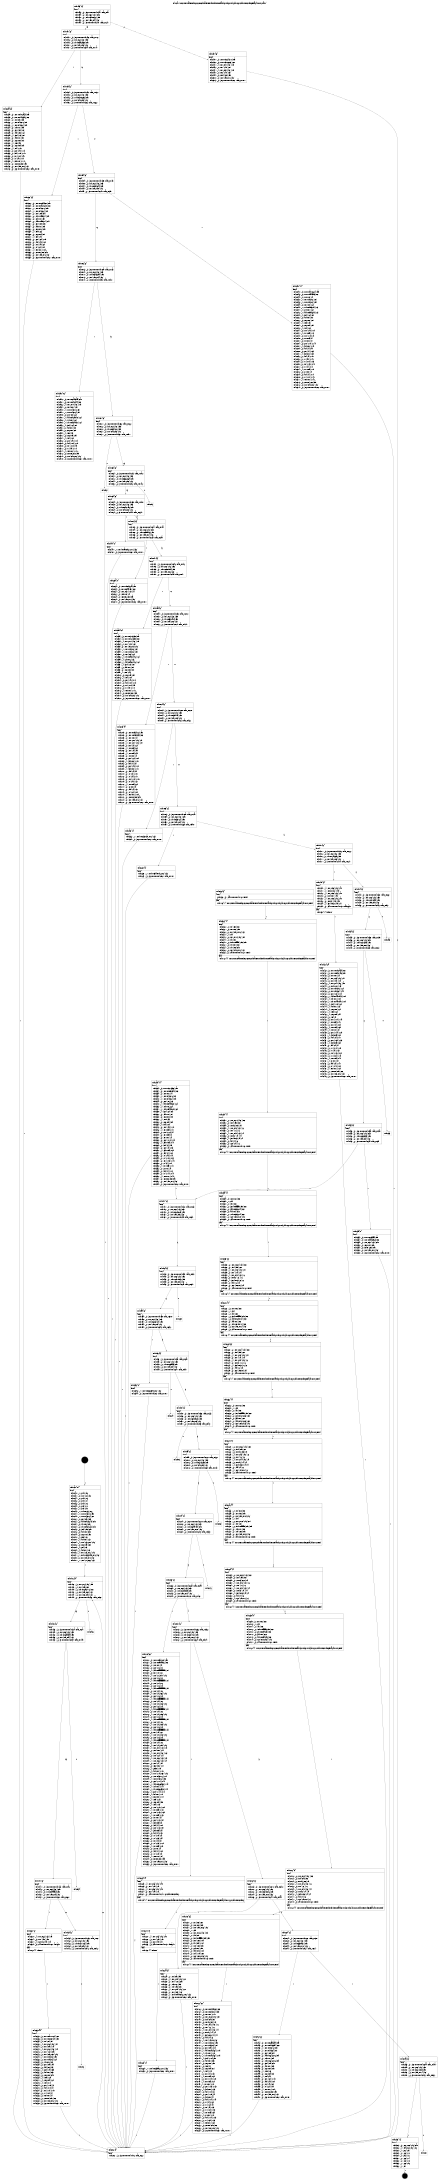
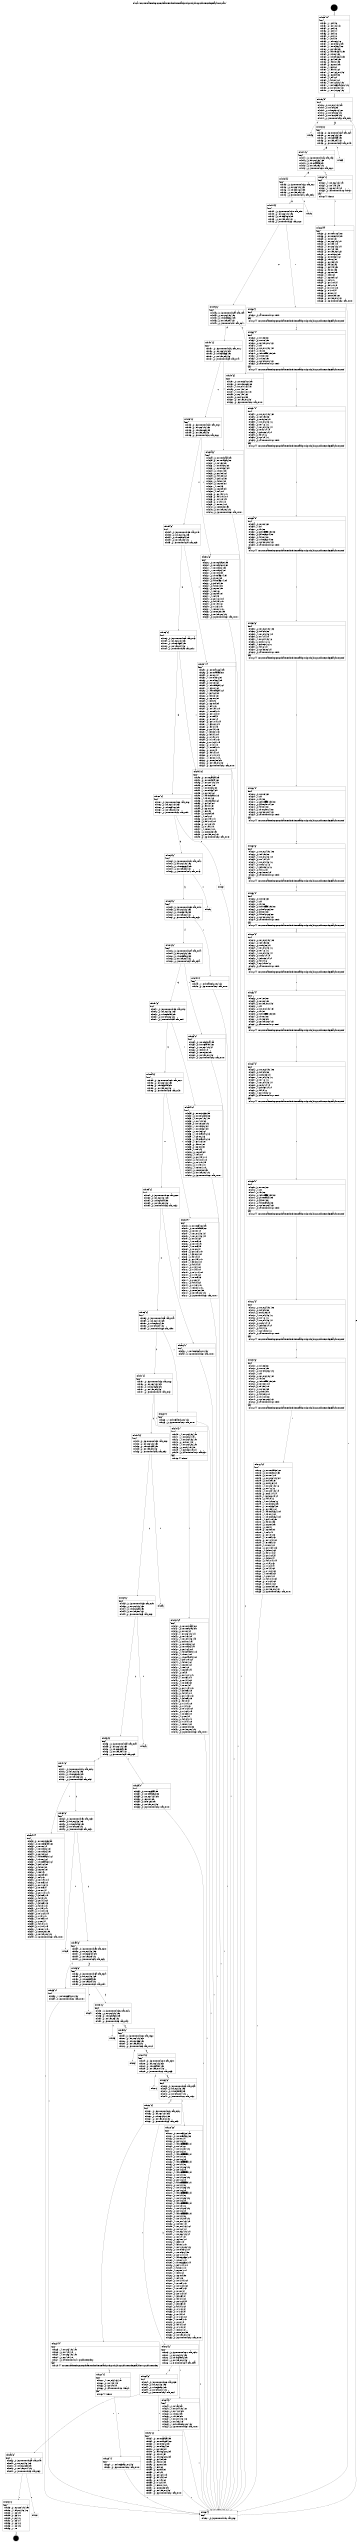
none -> (285, 214)
(176, 1192) -> (58, 1807)
